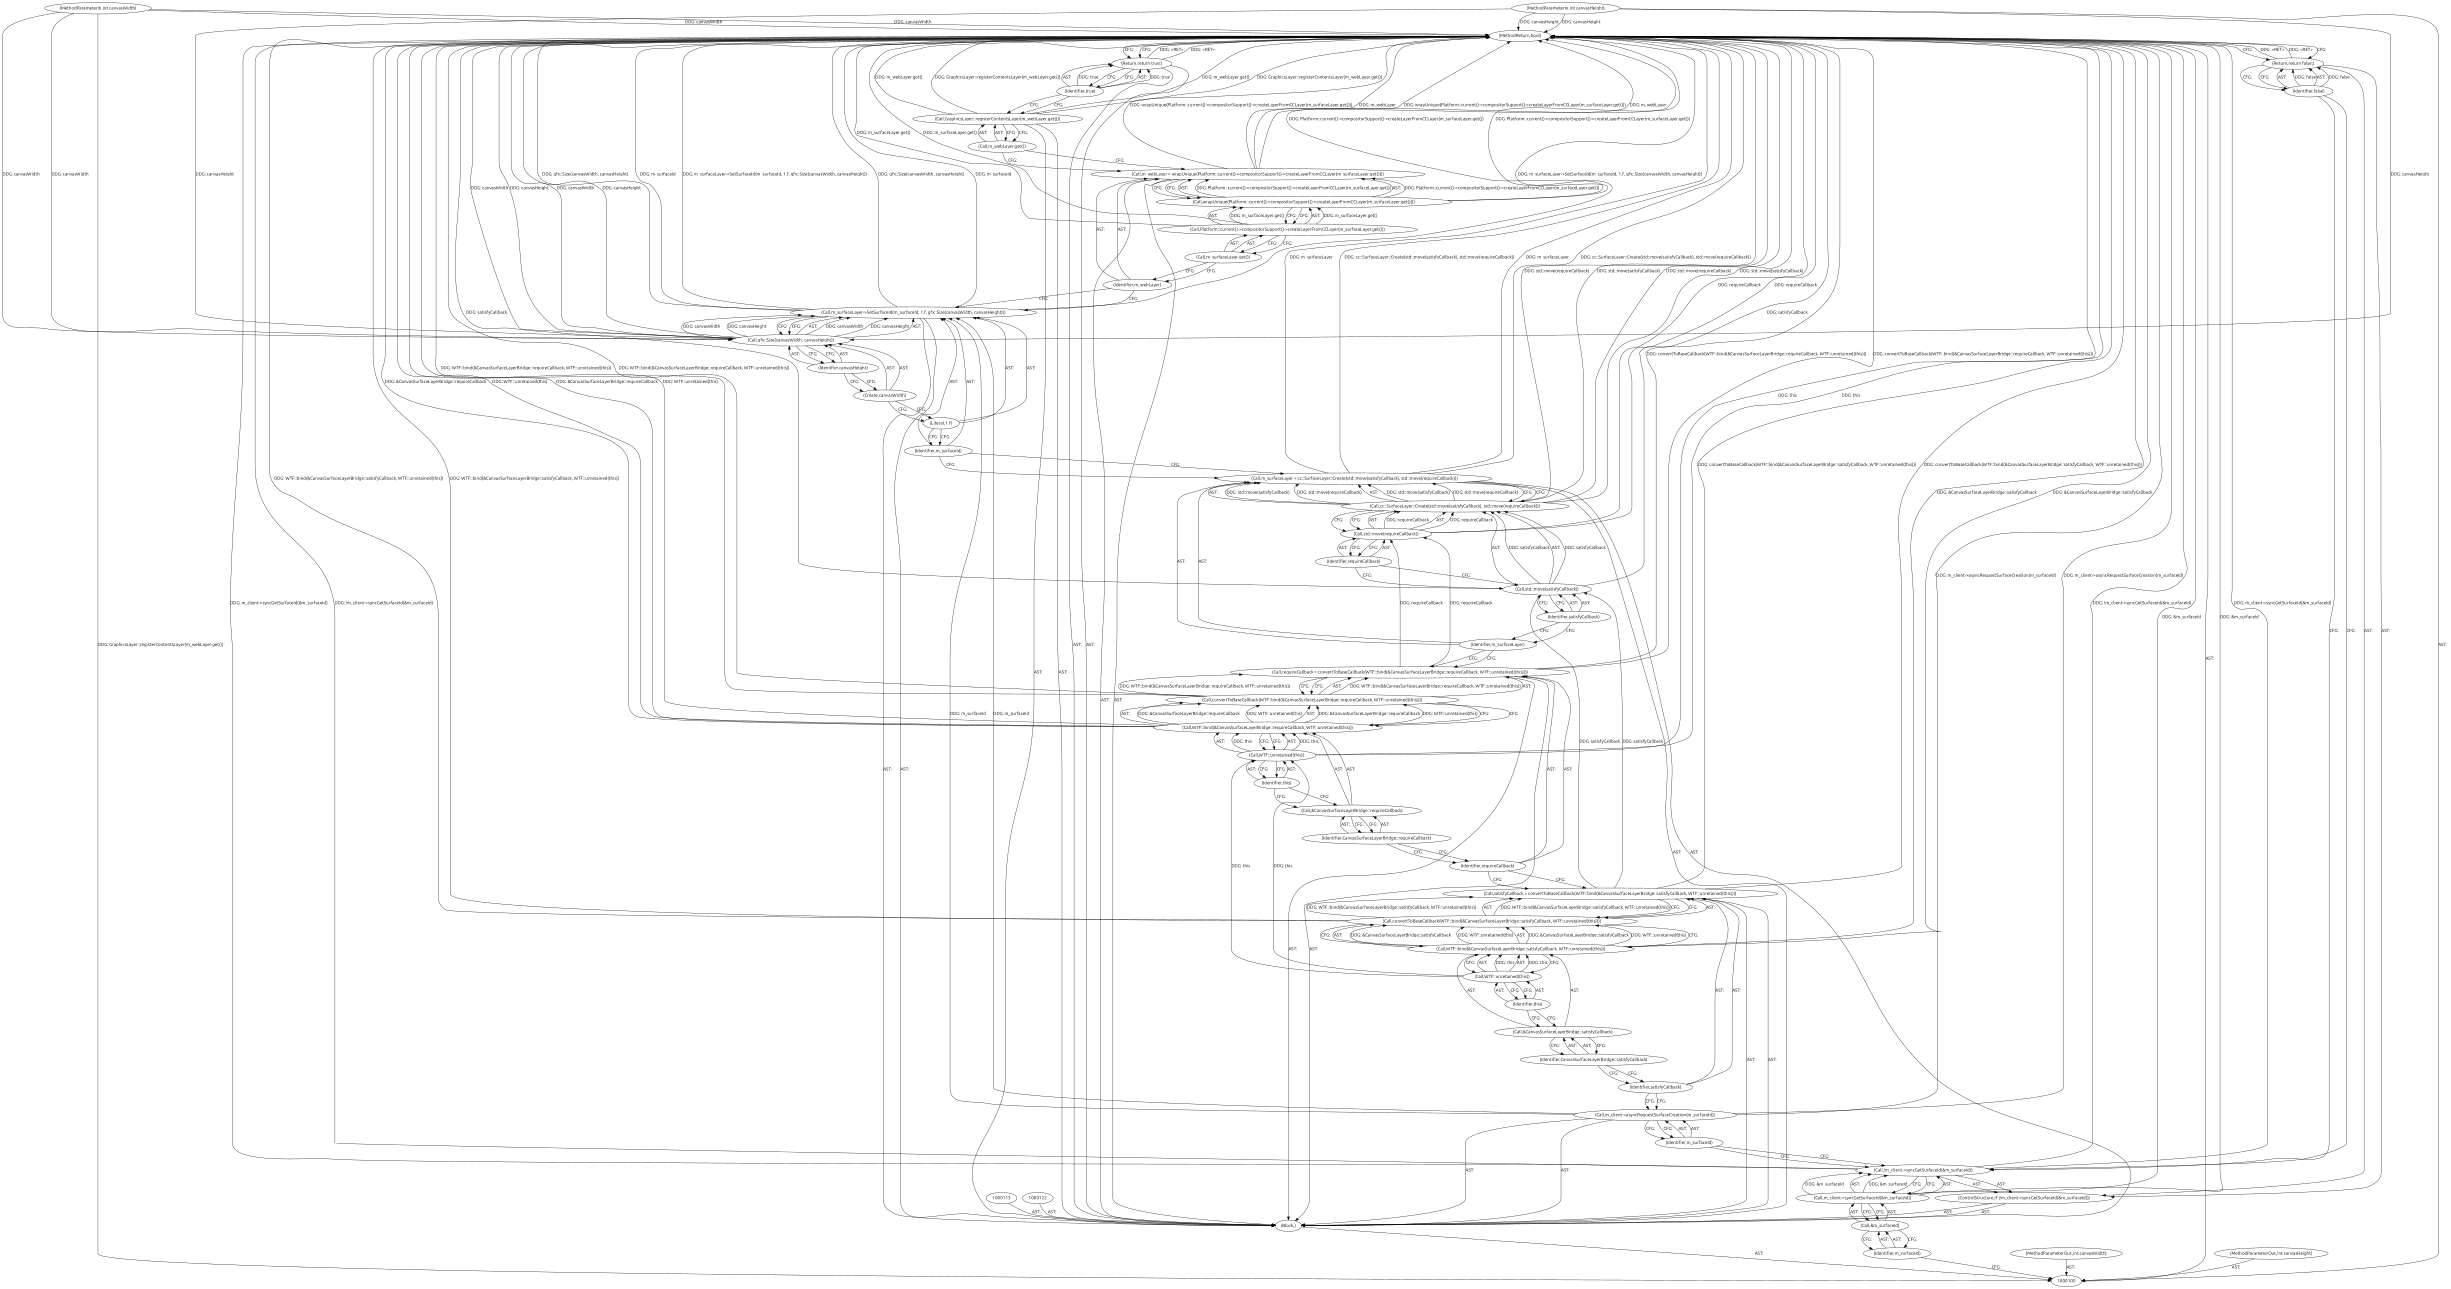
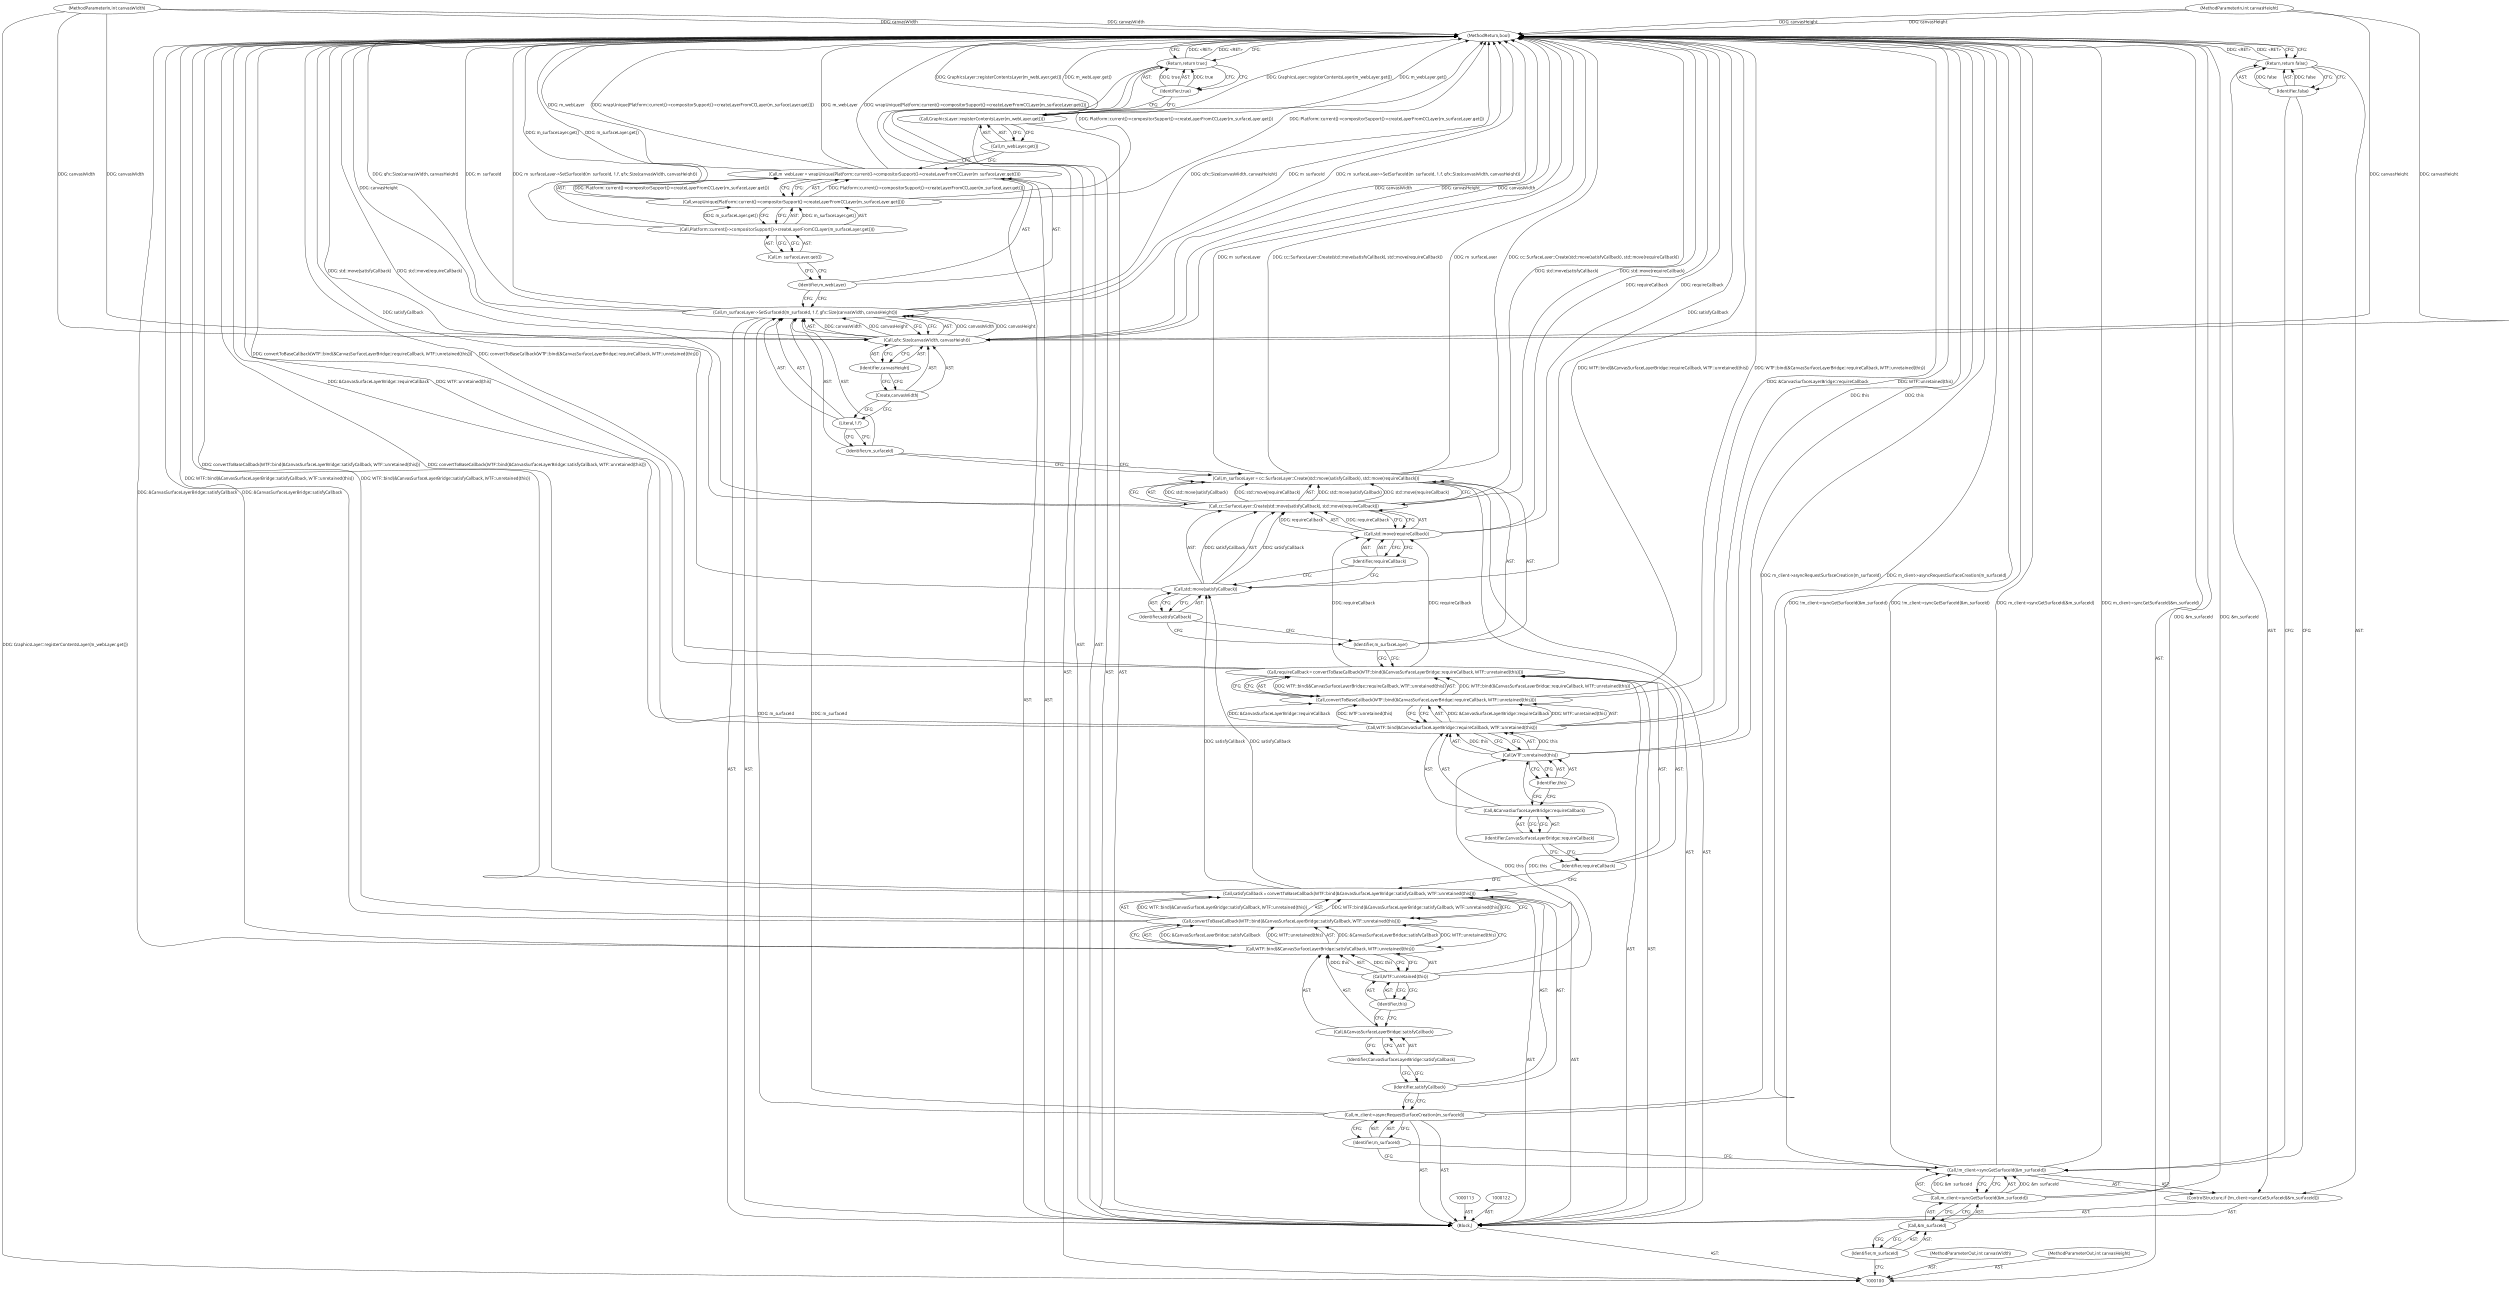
(2438, 409) -> (1063, 853)
